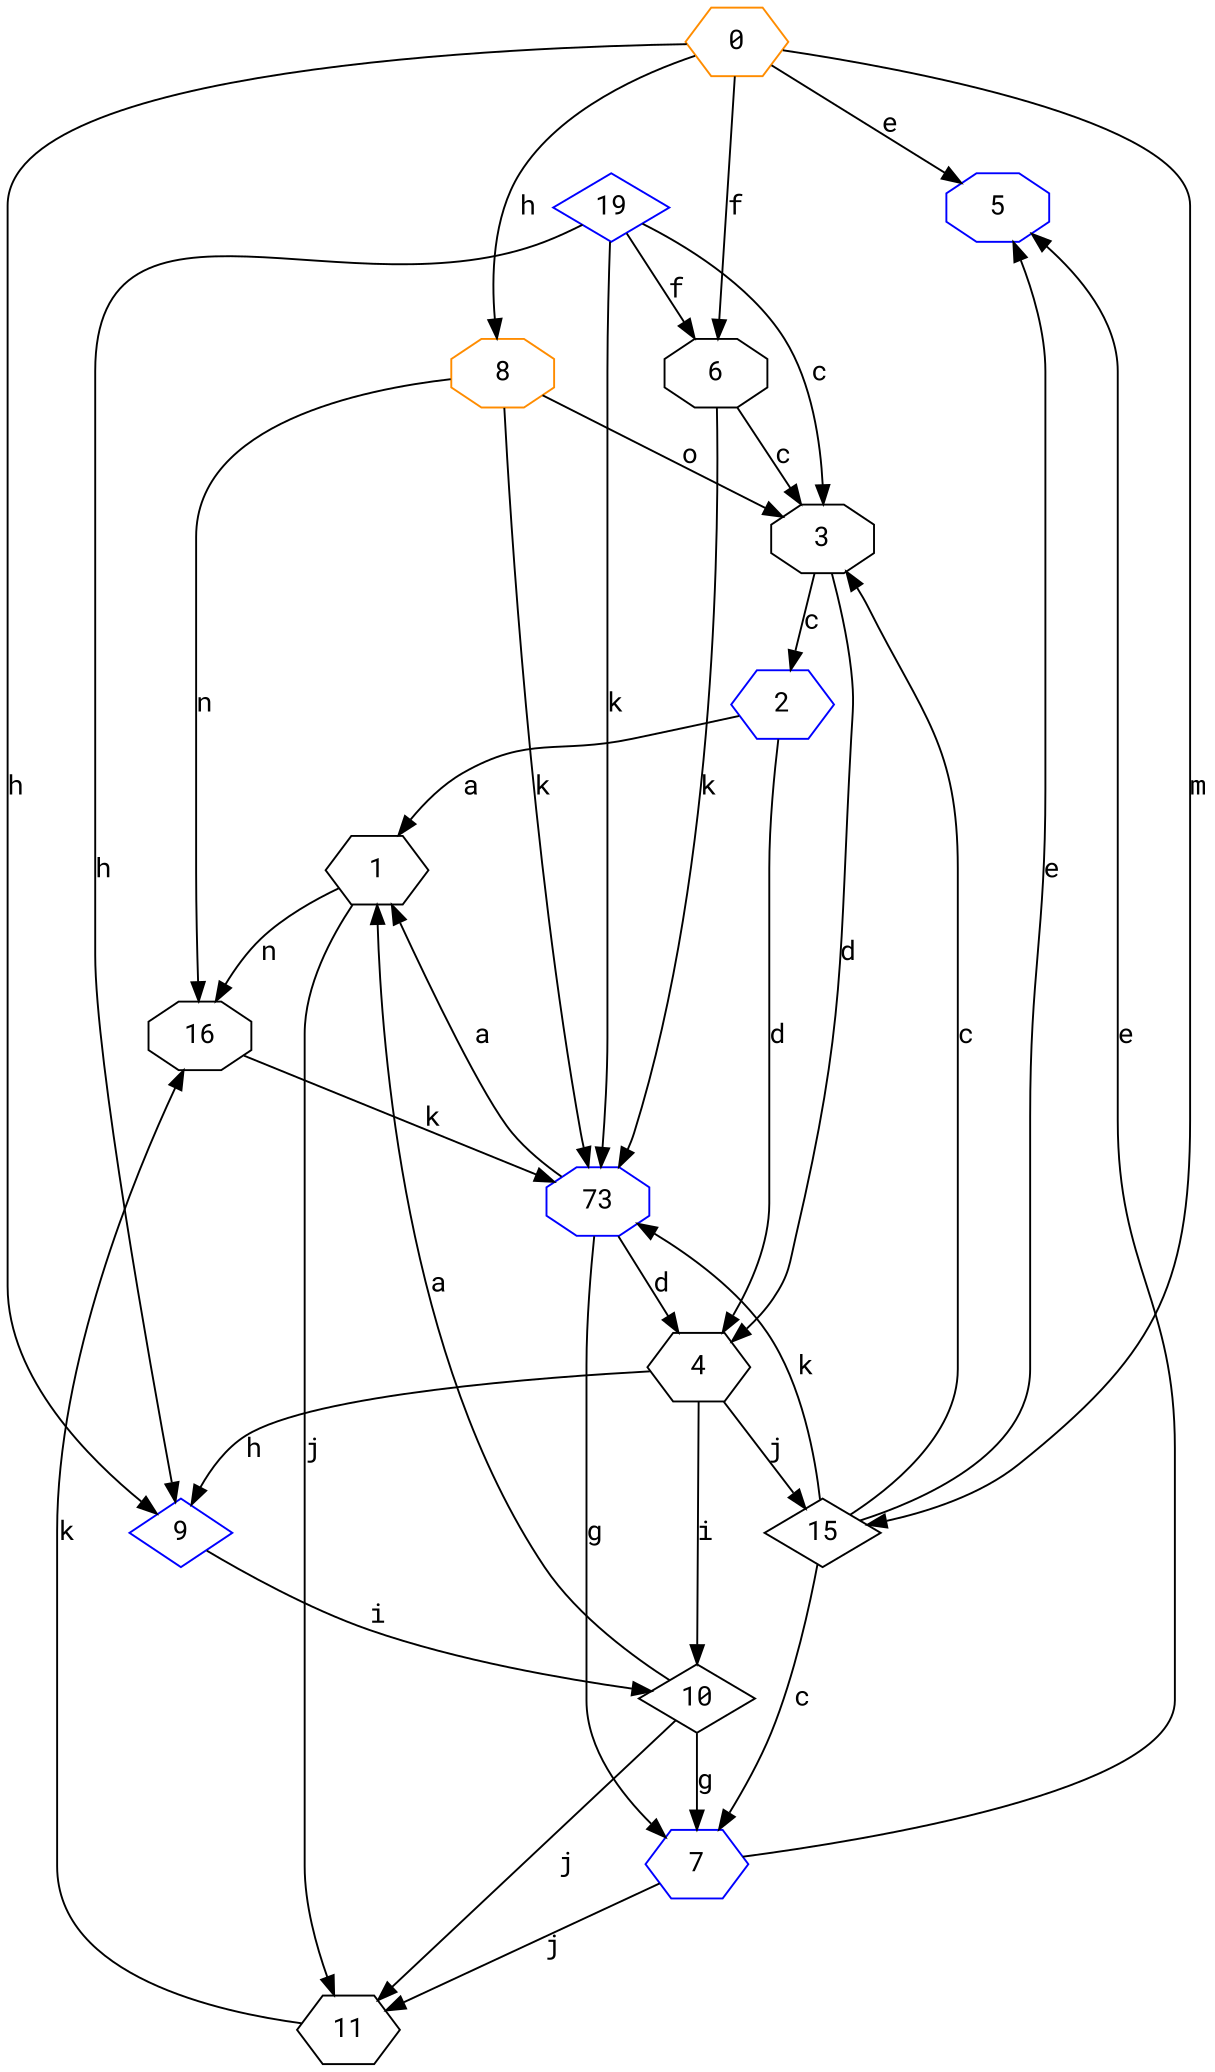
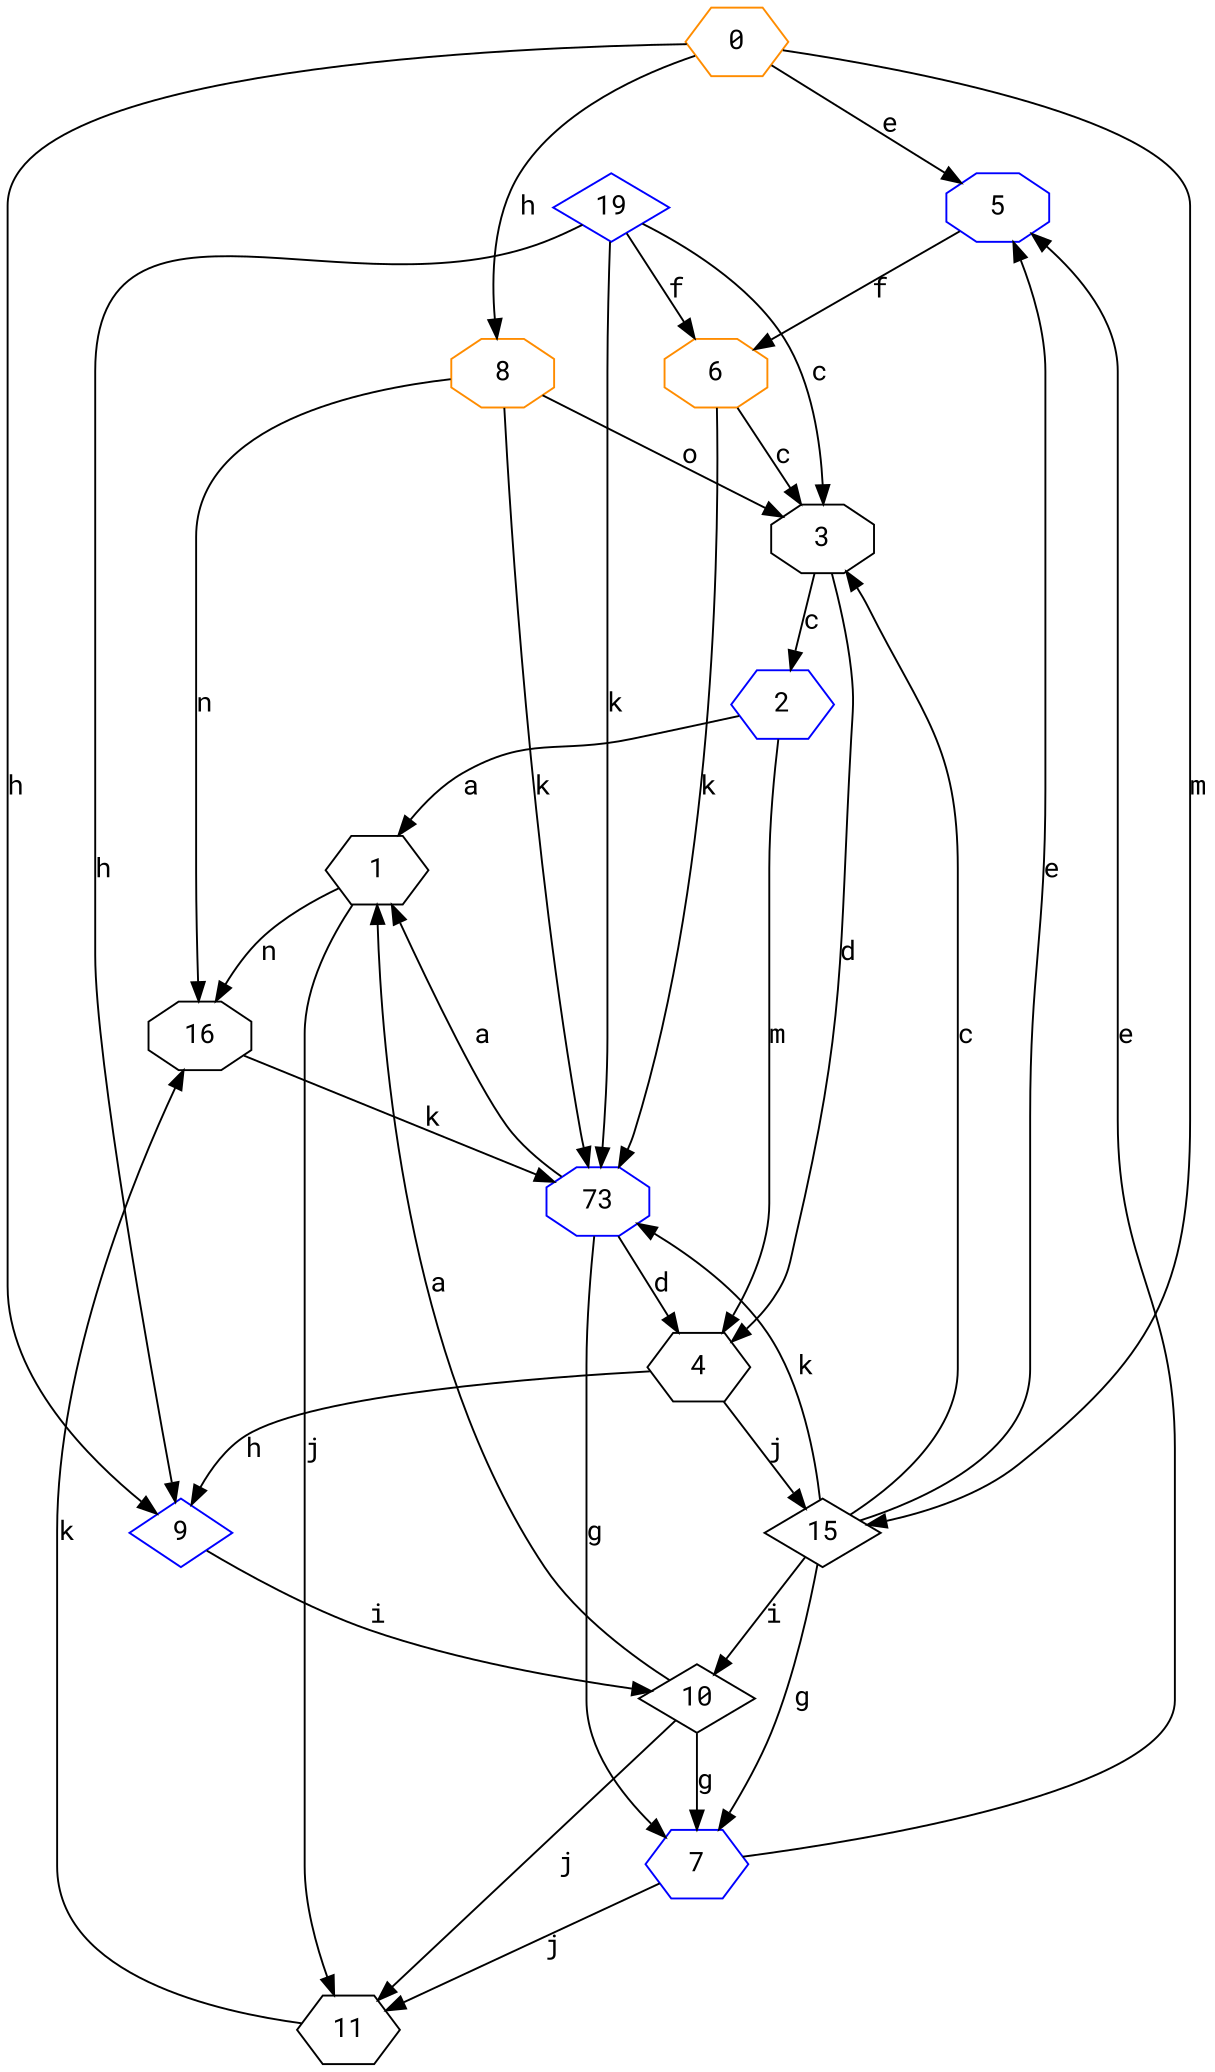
(727, 198) -> (866, 285)
(716, 373) -> (716, 373)
(778, 1036) -> (778, 1036)
(698, 1523) -> (766, 1608)
(803, 1699) -> (803, 1699)
